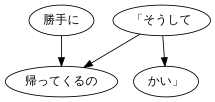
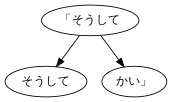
(61, 20) -> none
(61, 82) -> (46, 82)
